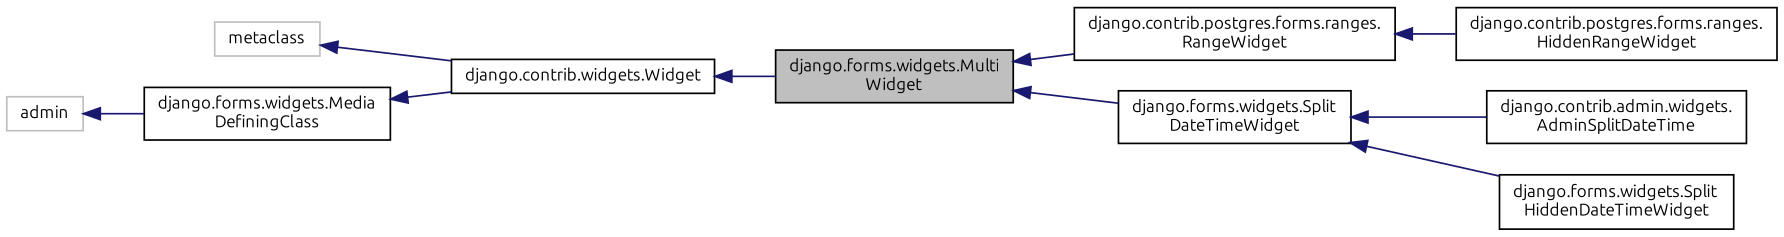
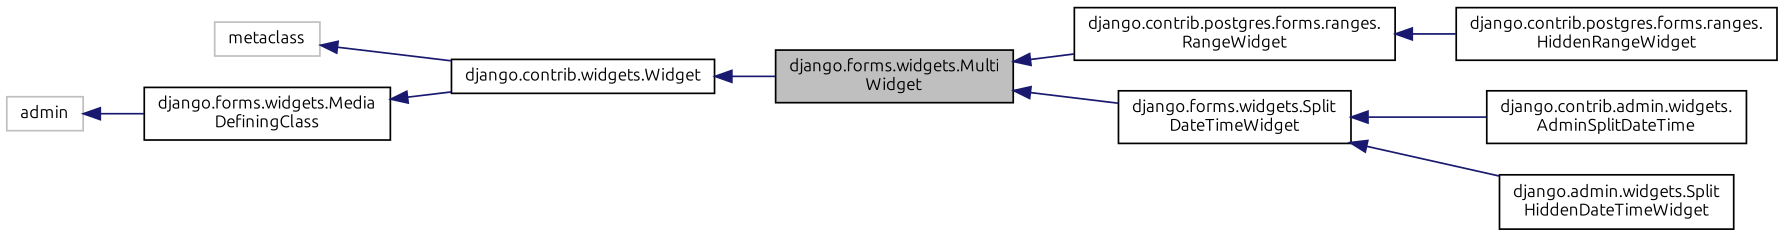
(1617, 202) -> (1617, 202)
